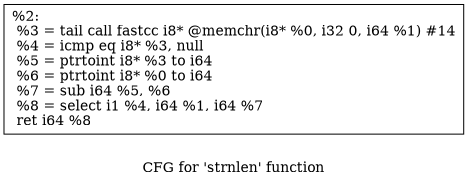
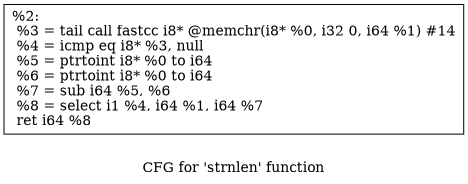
(113, 61) -> (113, 61)
